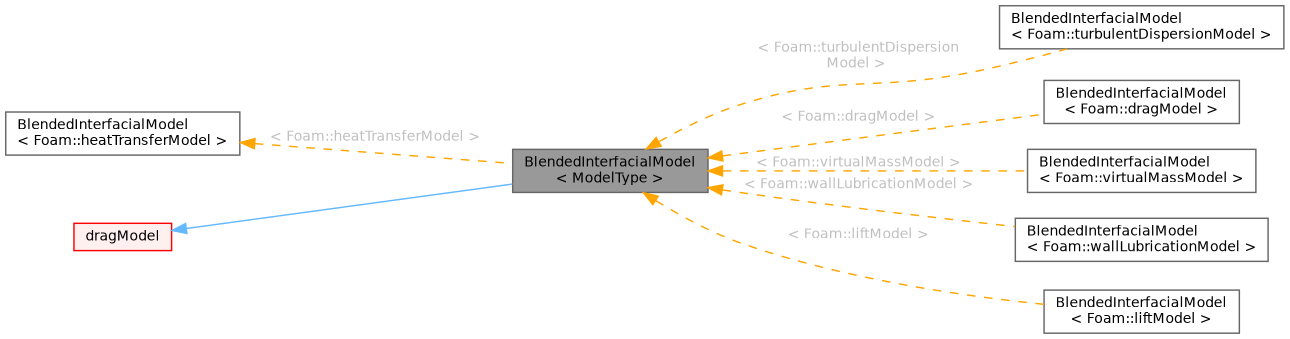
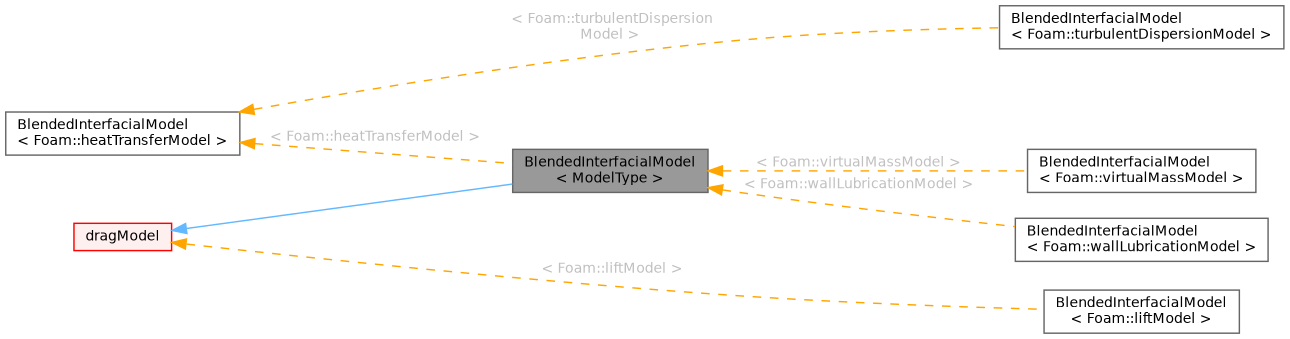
(860, 84) -> (625, 53)
(1142, 102) -> none
(844, 272) -> (614, 286)
